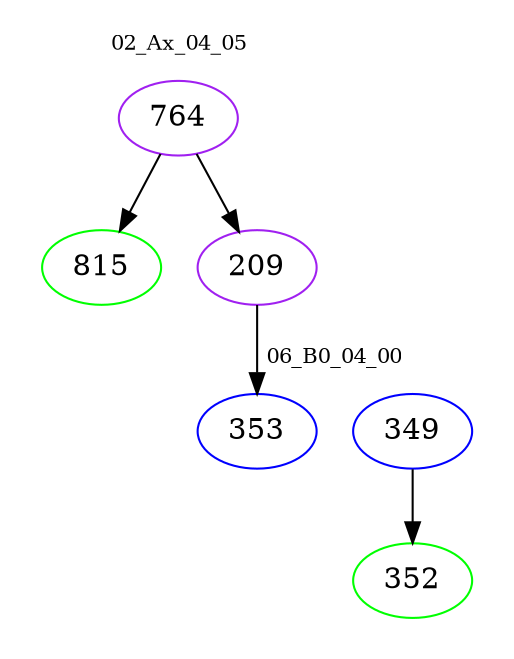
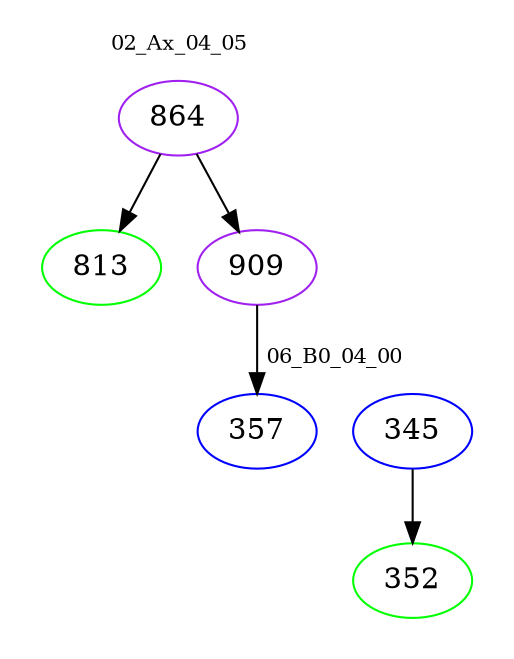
(178, 118) -> (178, 118)
(102, 267) -> (102, 267)
(257, 267) -> (257, 267)
(257, 431) -> (257, 431)
(413, 431) -> (413, 431)
